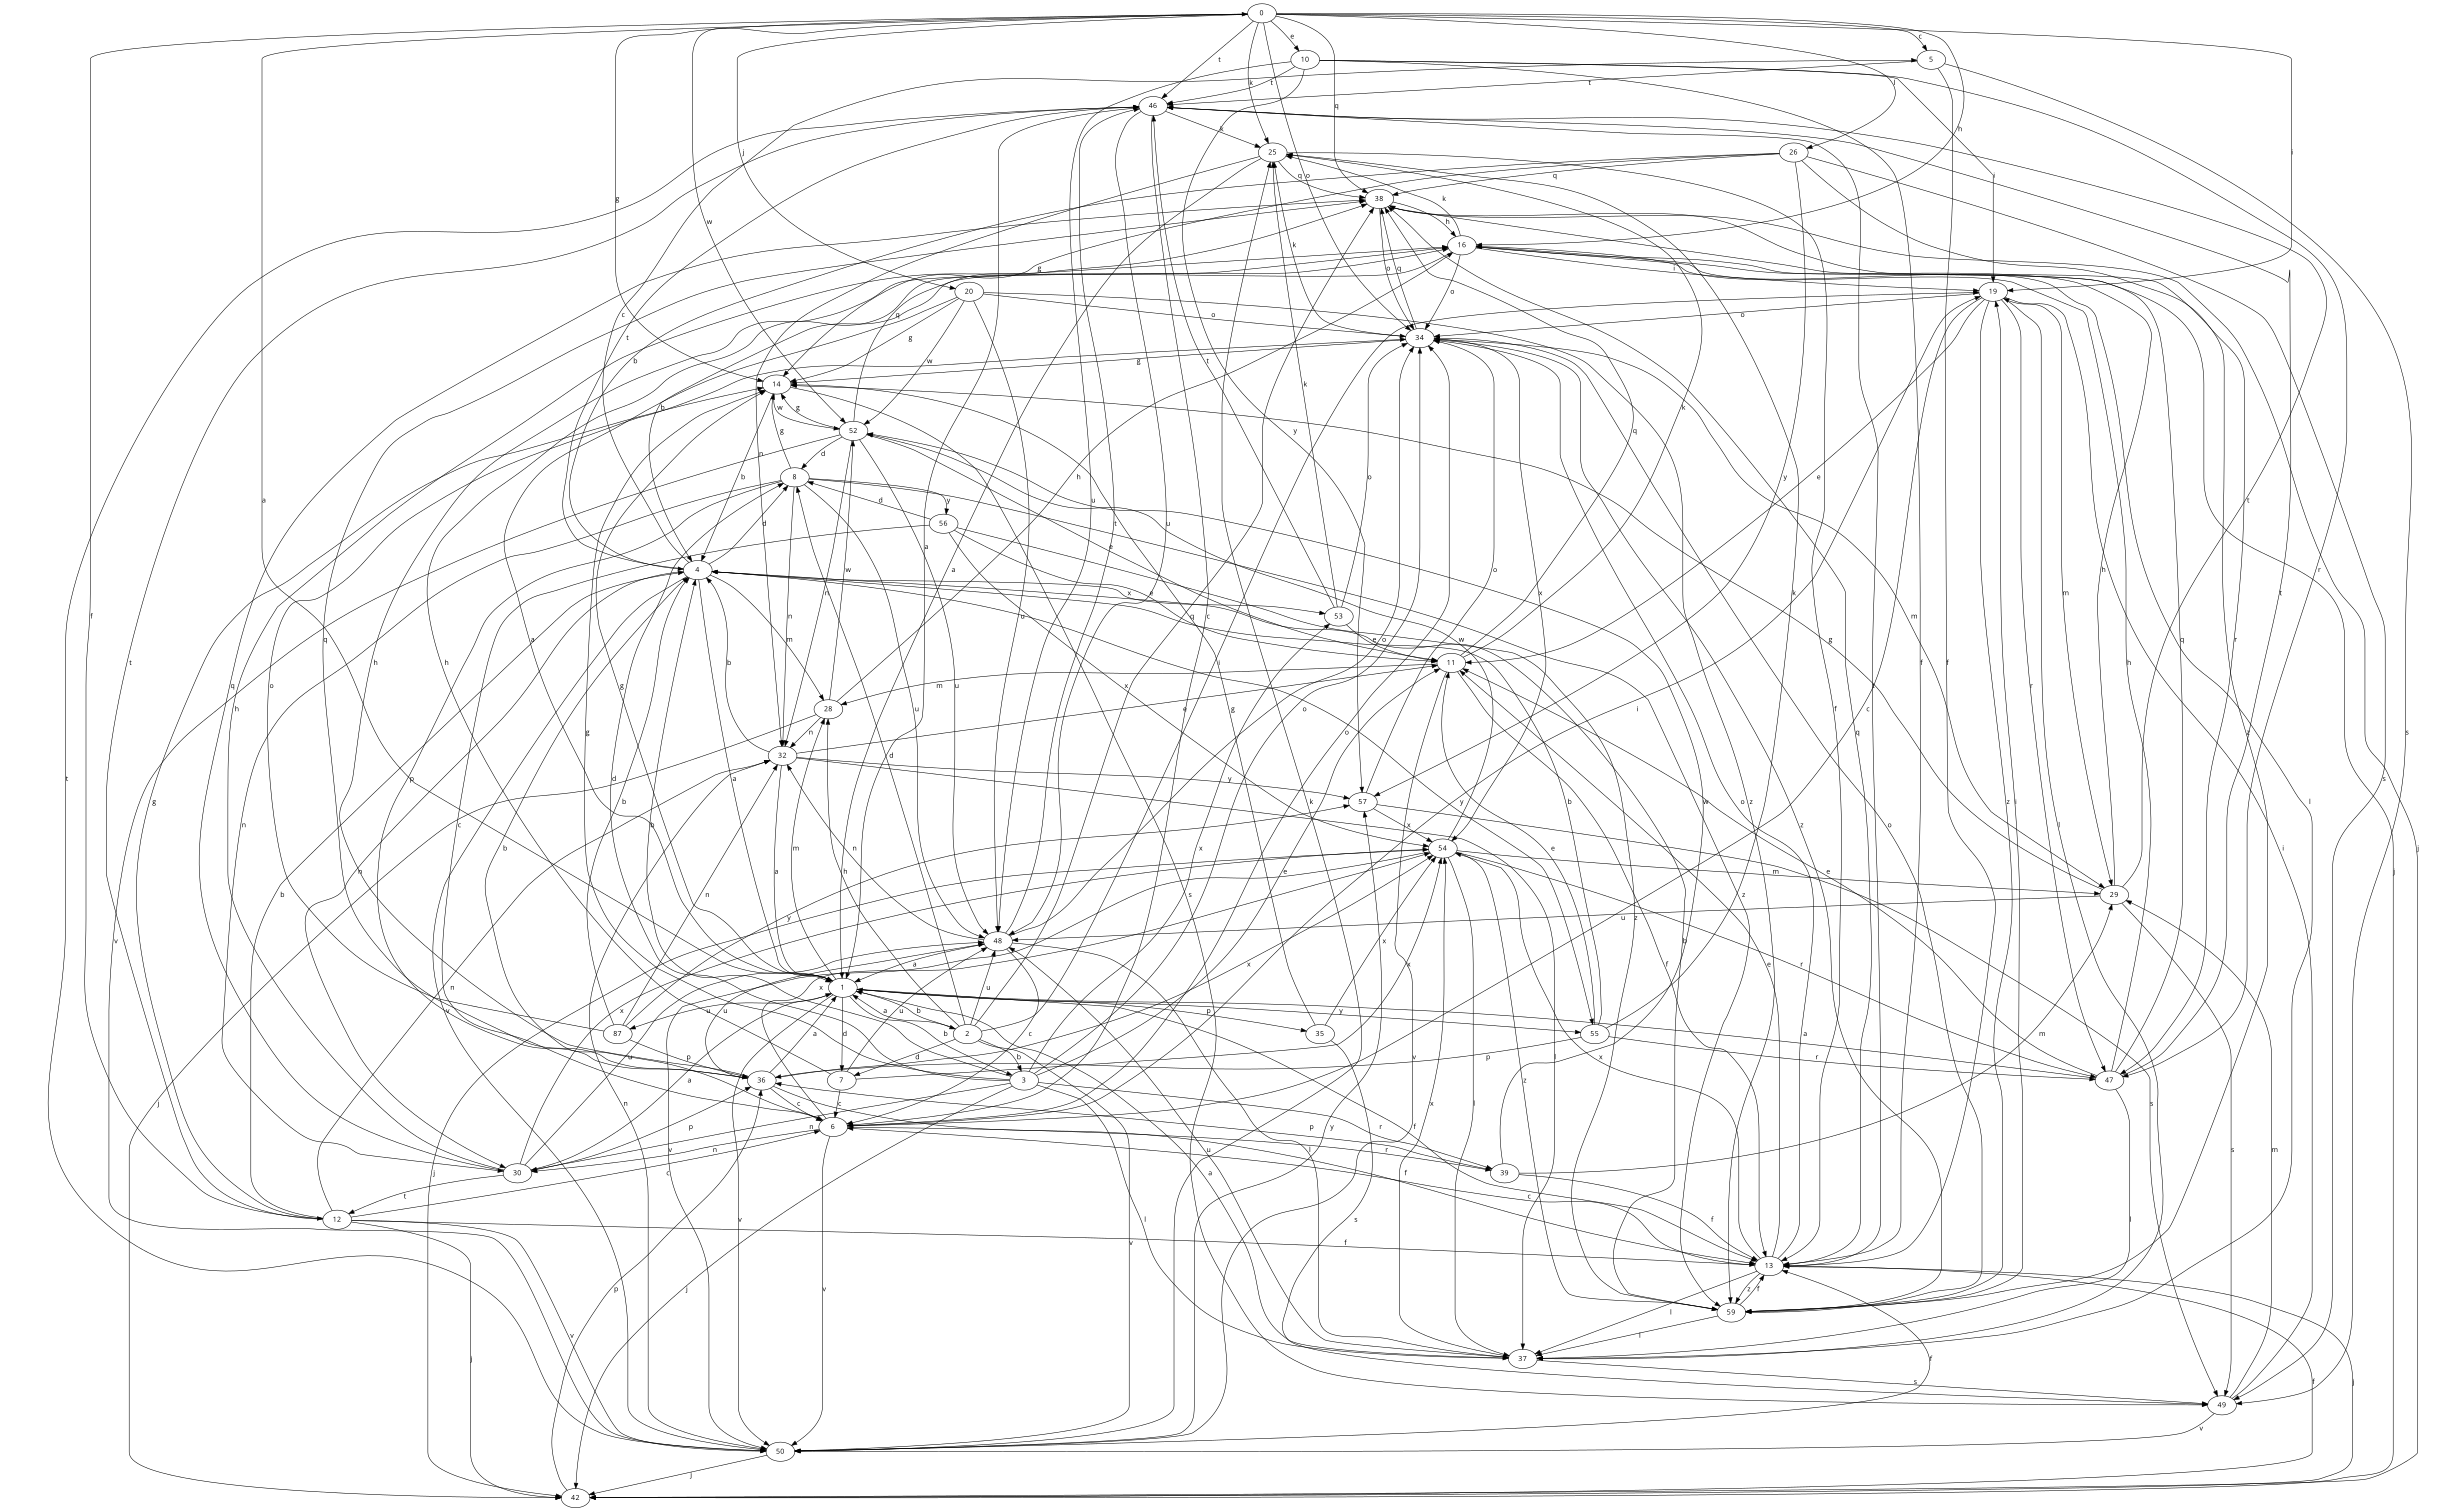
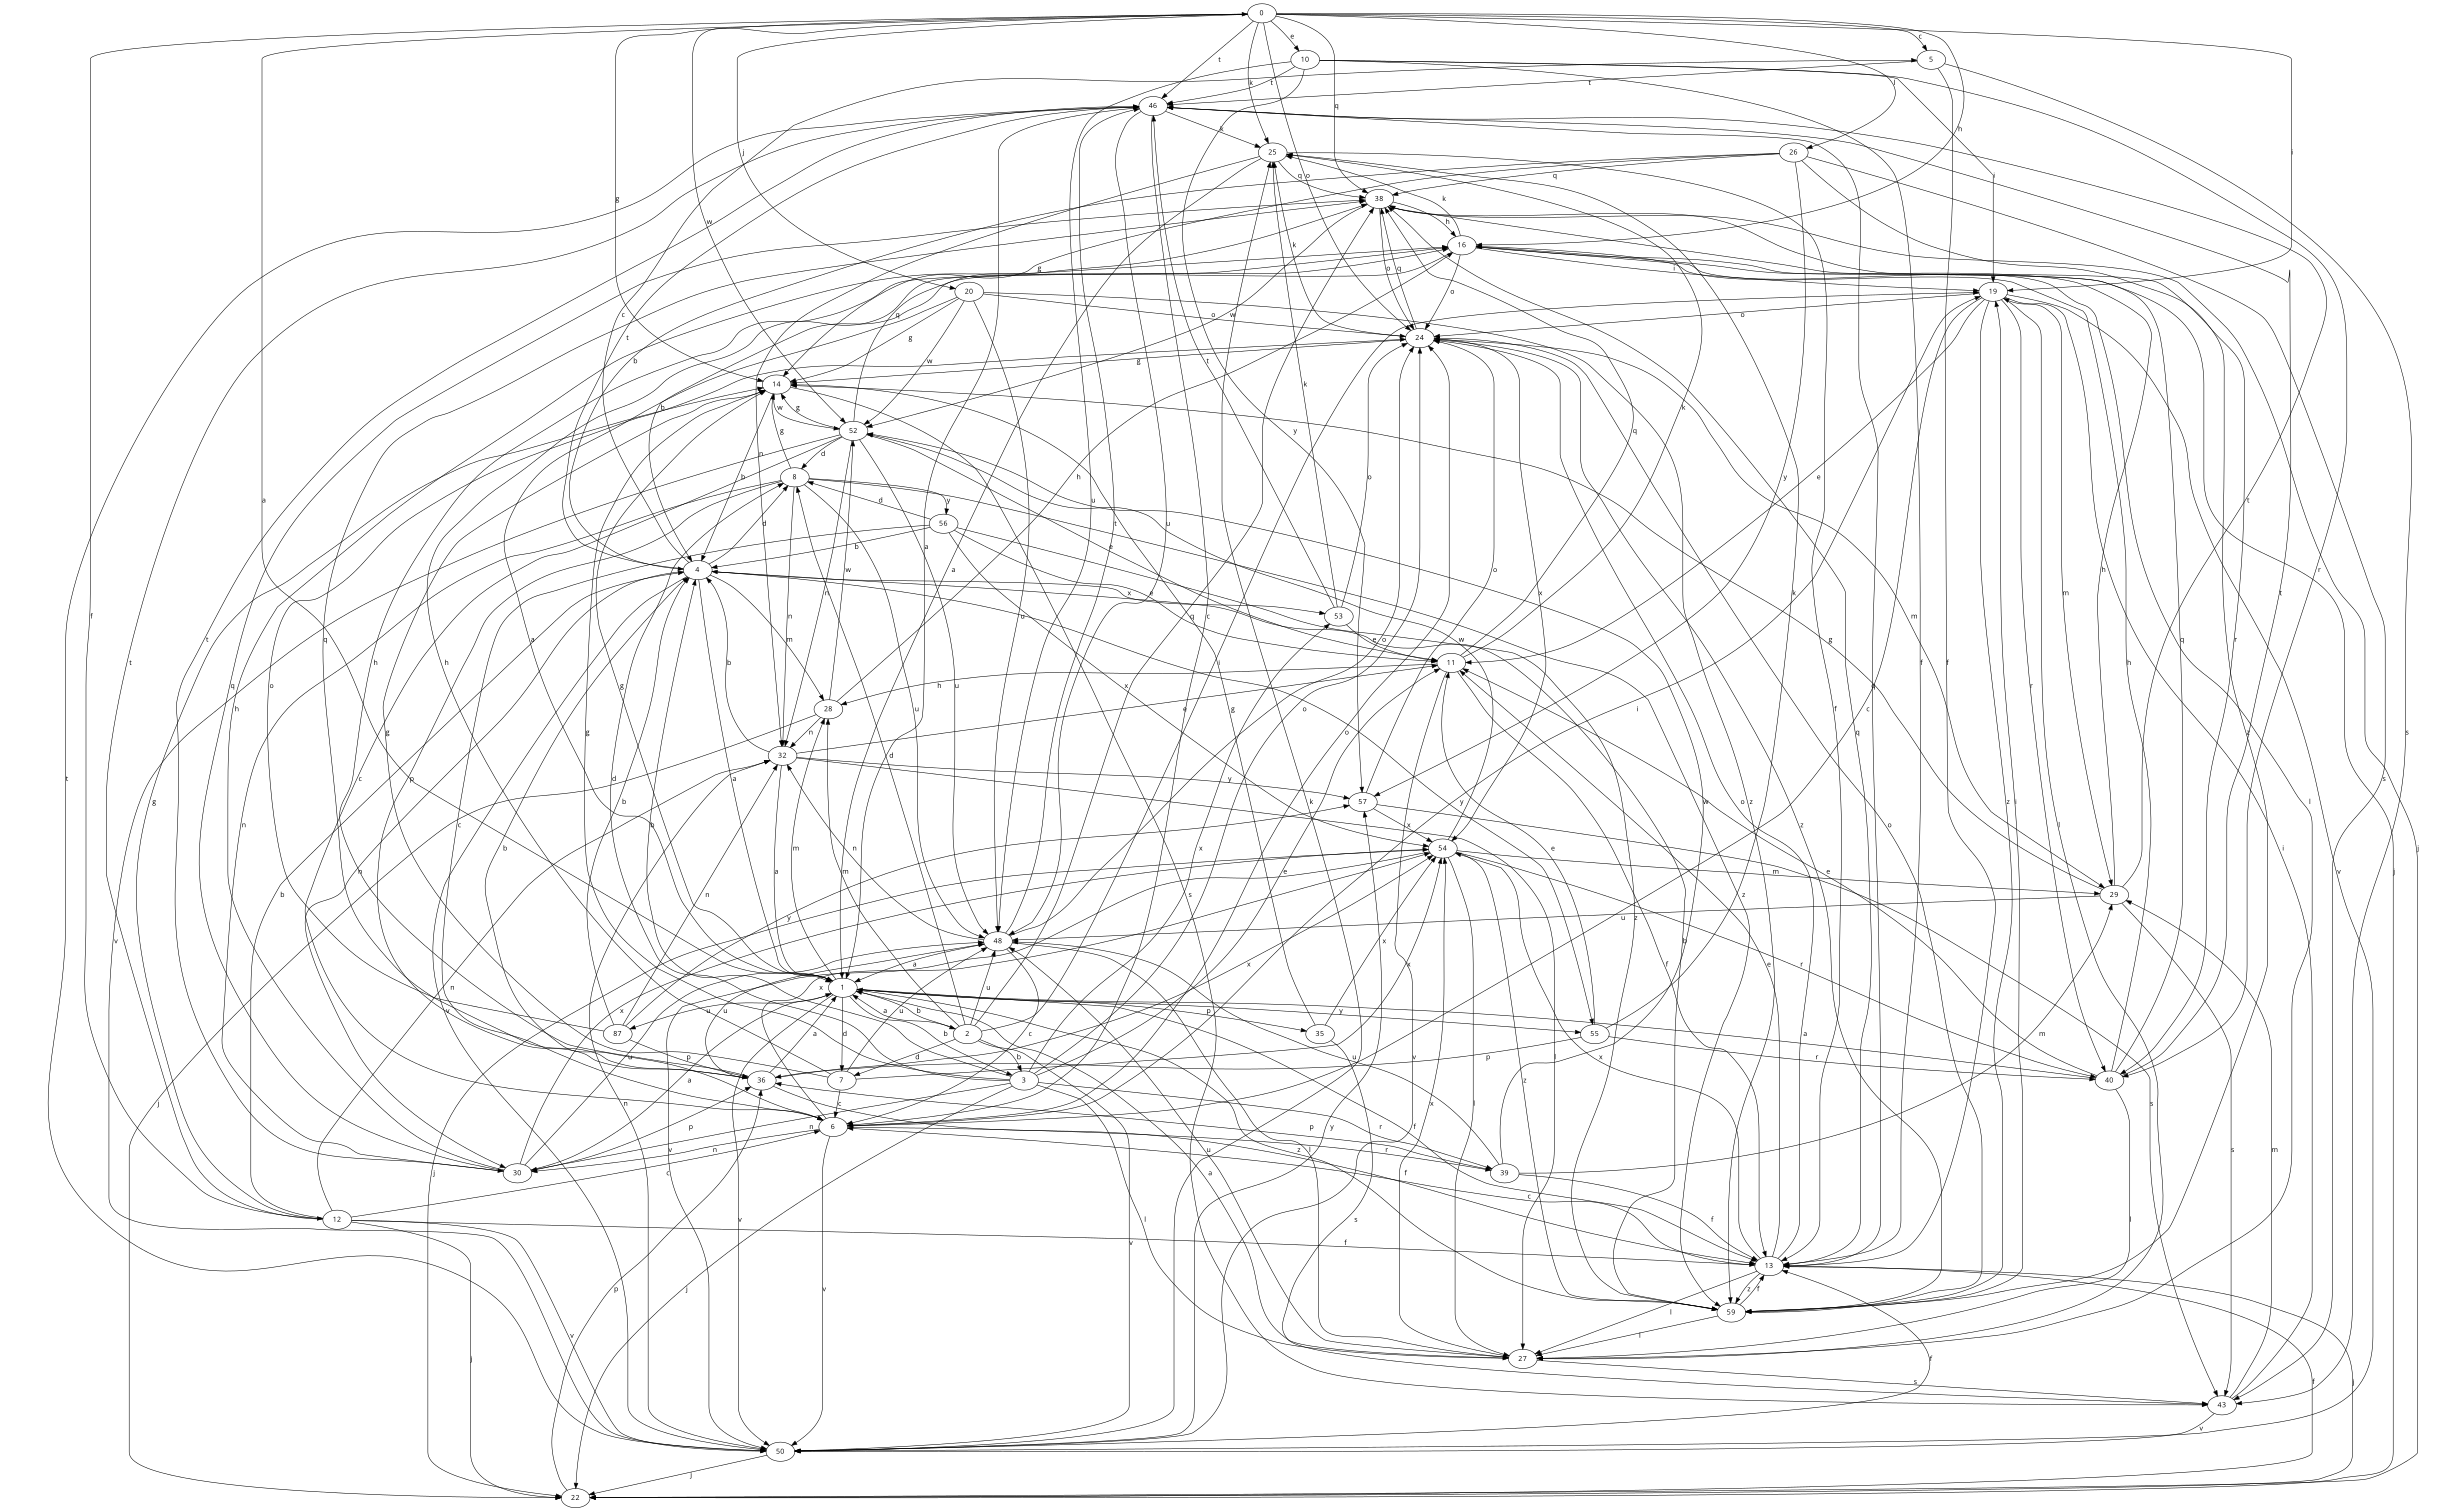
(1420, 338) -> (1420, 338)
none -> (1137, 350)
(1296, 639) -> (824, 549)
(940, 686) -> (940, 686)
(1874, 686) -> (1874, 686)
none -> (389, 772)
(846, 872) -> (846, 872)
none -> (1269, 1031)
(2109, 1081) -> (2109, 1081)
(793, 1105) -> (319, 868)
none -> (1282, 1150)
(427, 1187) -> (300, 492)
(1523, 1359) -> (1523, 1359)
(2222, 1405) -> (2222, 1405)
none -> (2197, 1433)
(576, 1498) -> (576, 1498)
